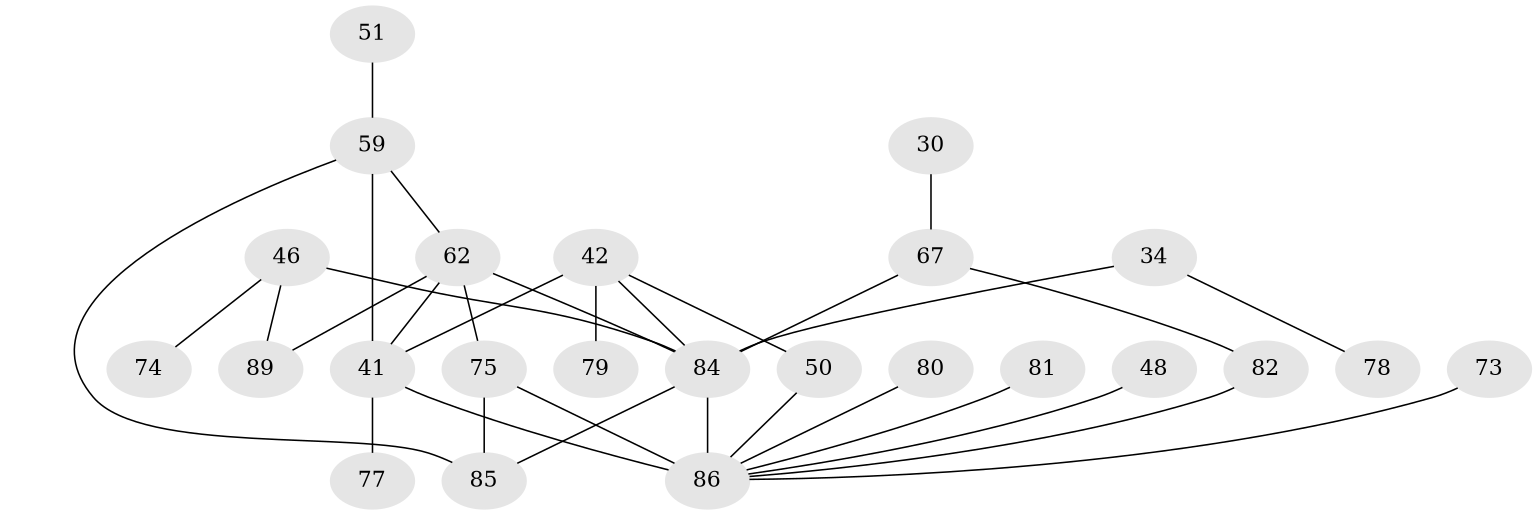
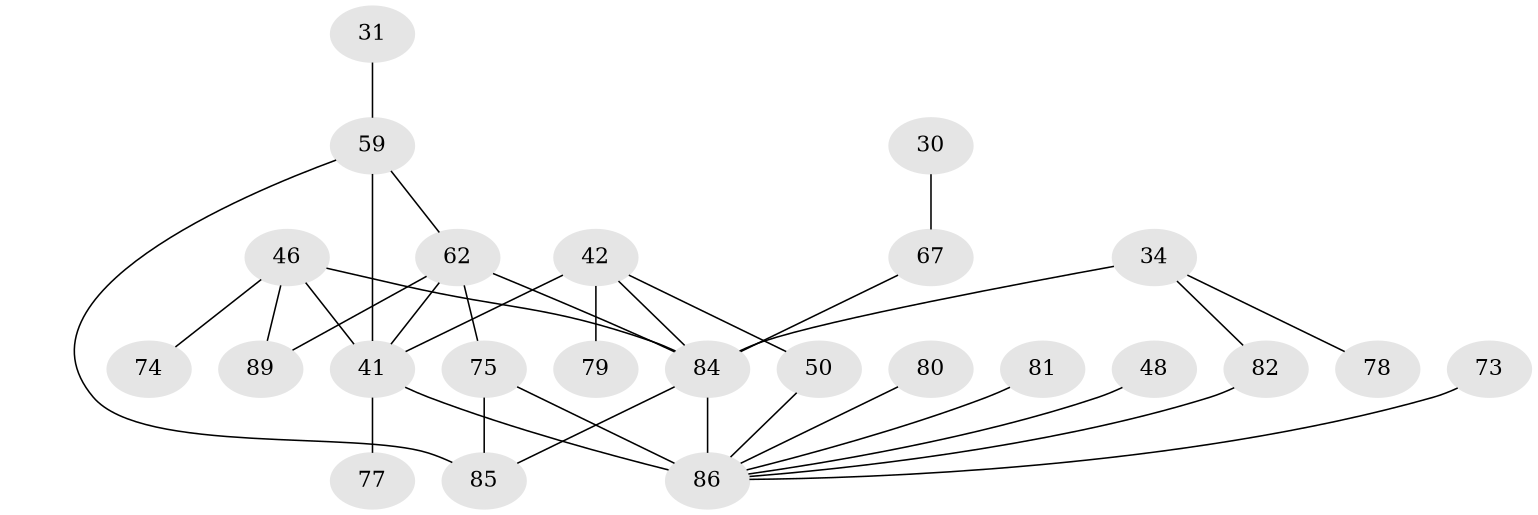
(372, 34) -> (372, 34)
(1103, 305) -> (1210, 313)
none -> (330, 313)
